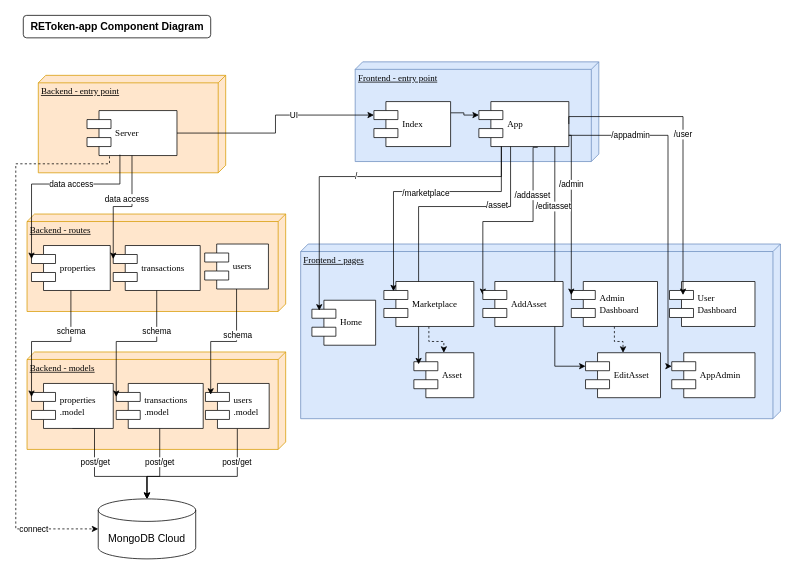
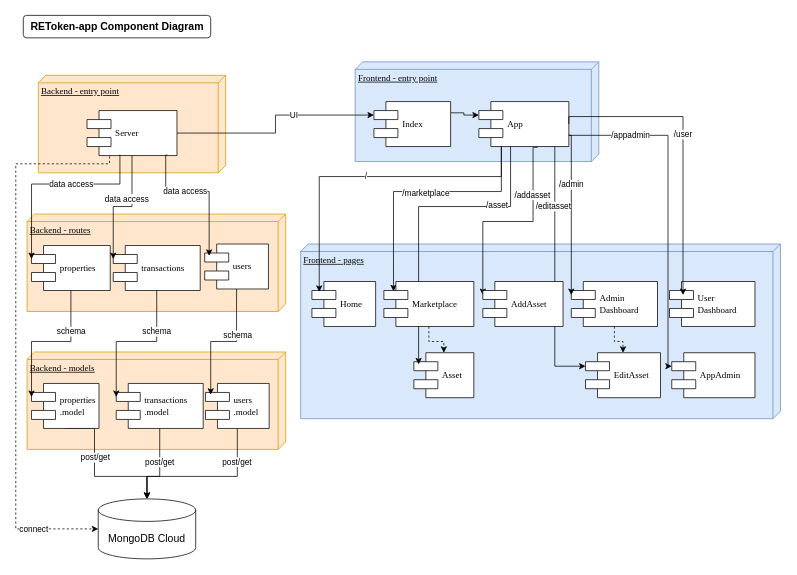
none -> (168, 192)
(344, 323) -> (344, 304)
(72, 406) -> (65, 406)
